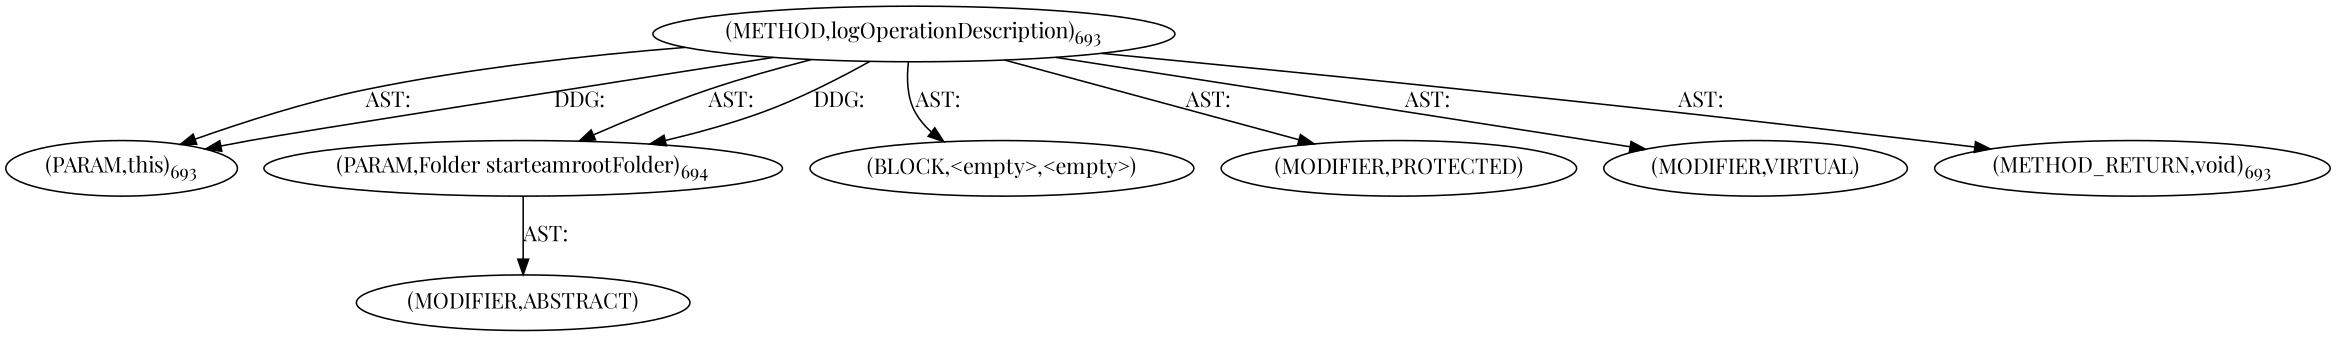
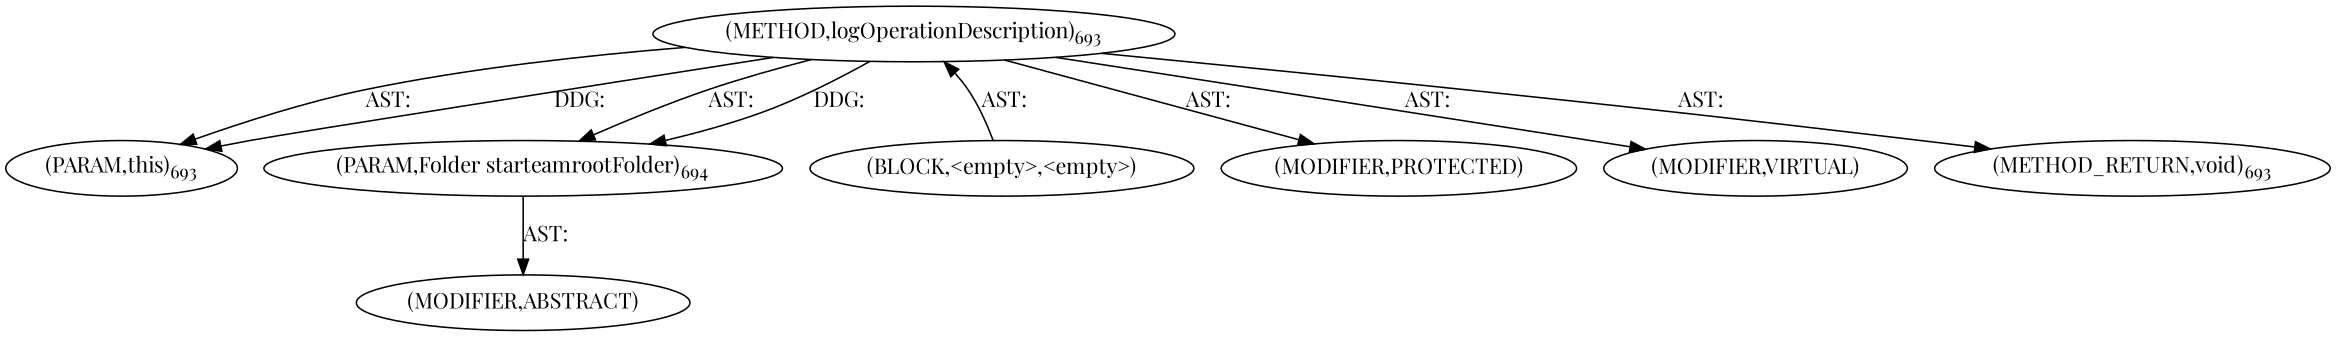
(910, 100) -> (977, 105)
